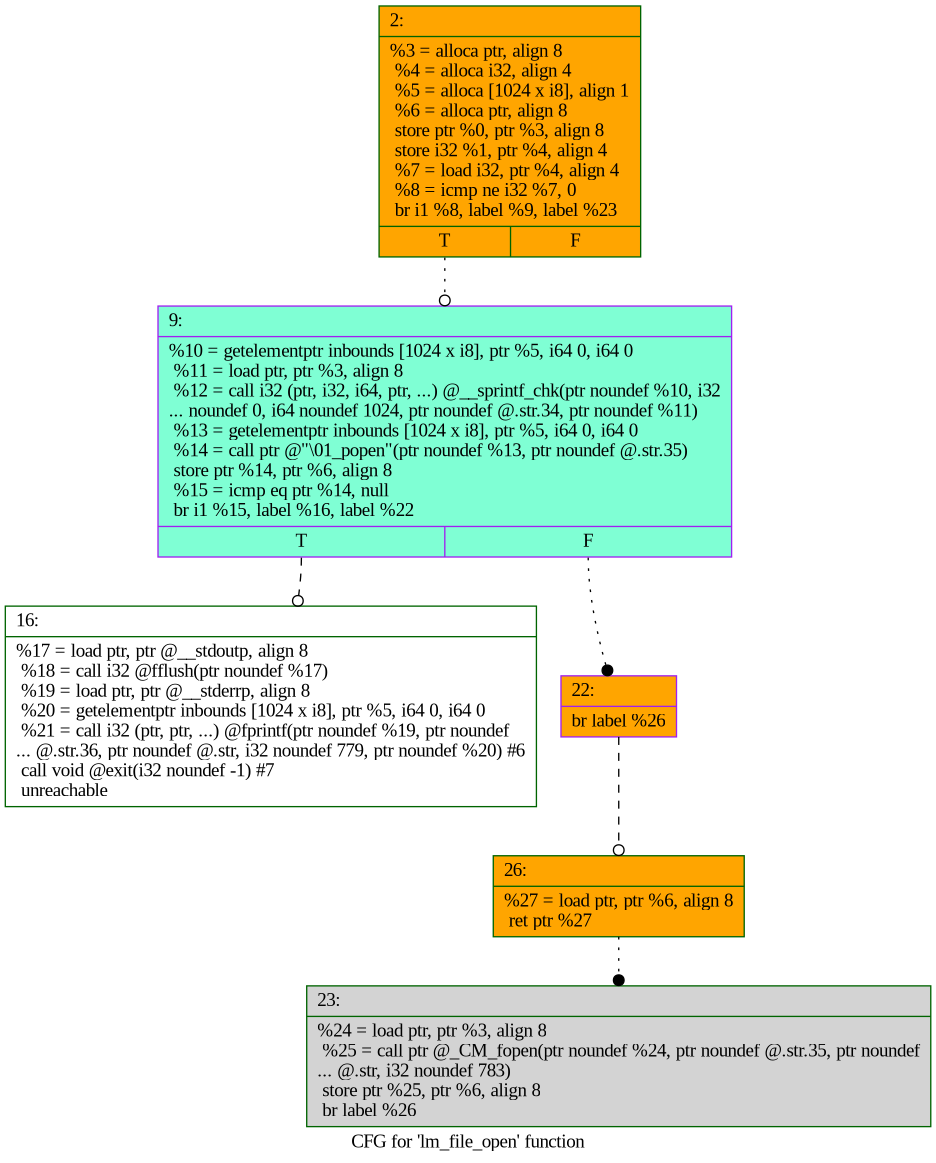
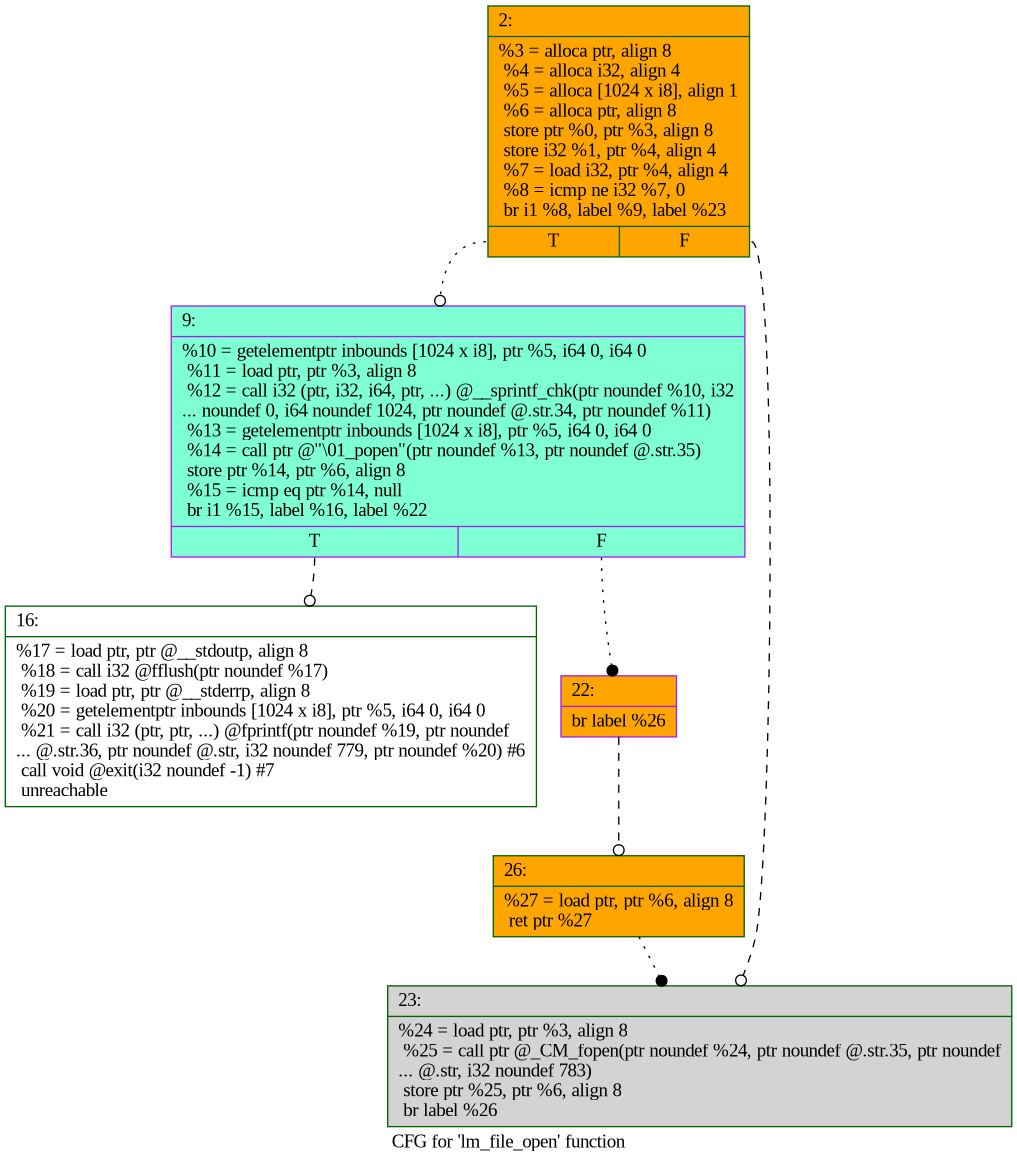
none -> (770, 609)
